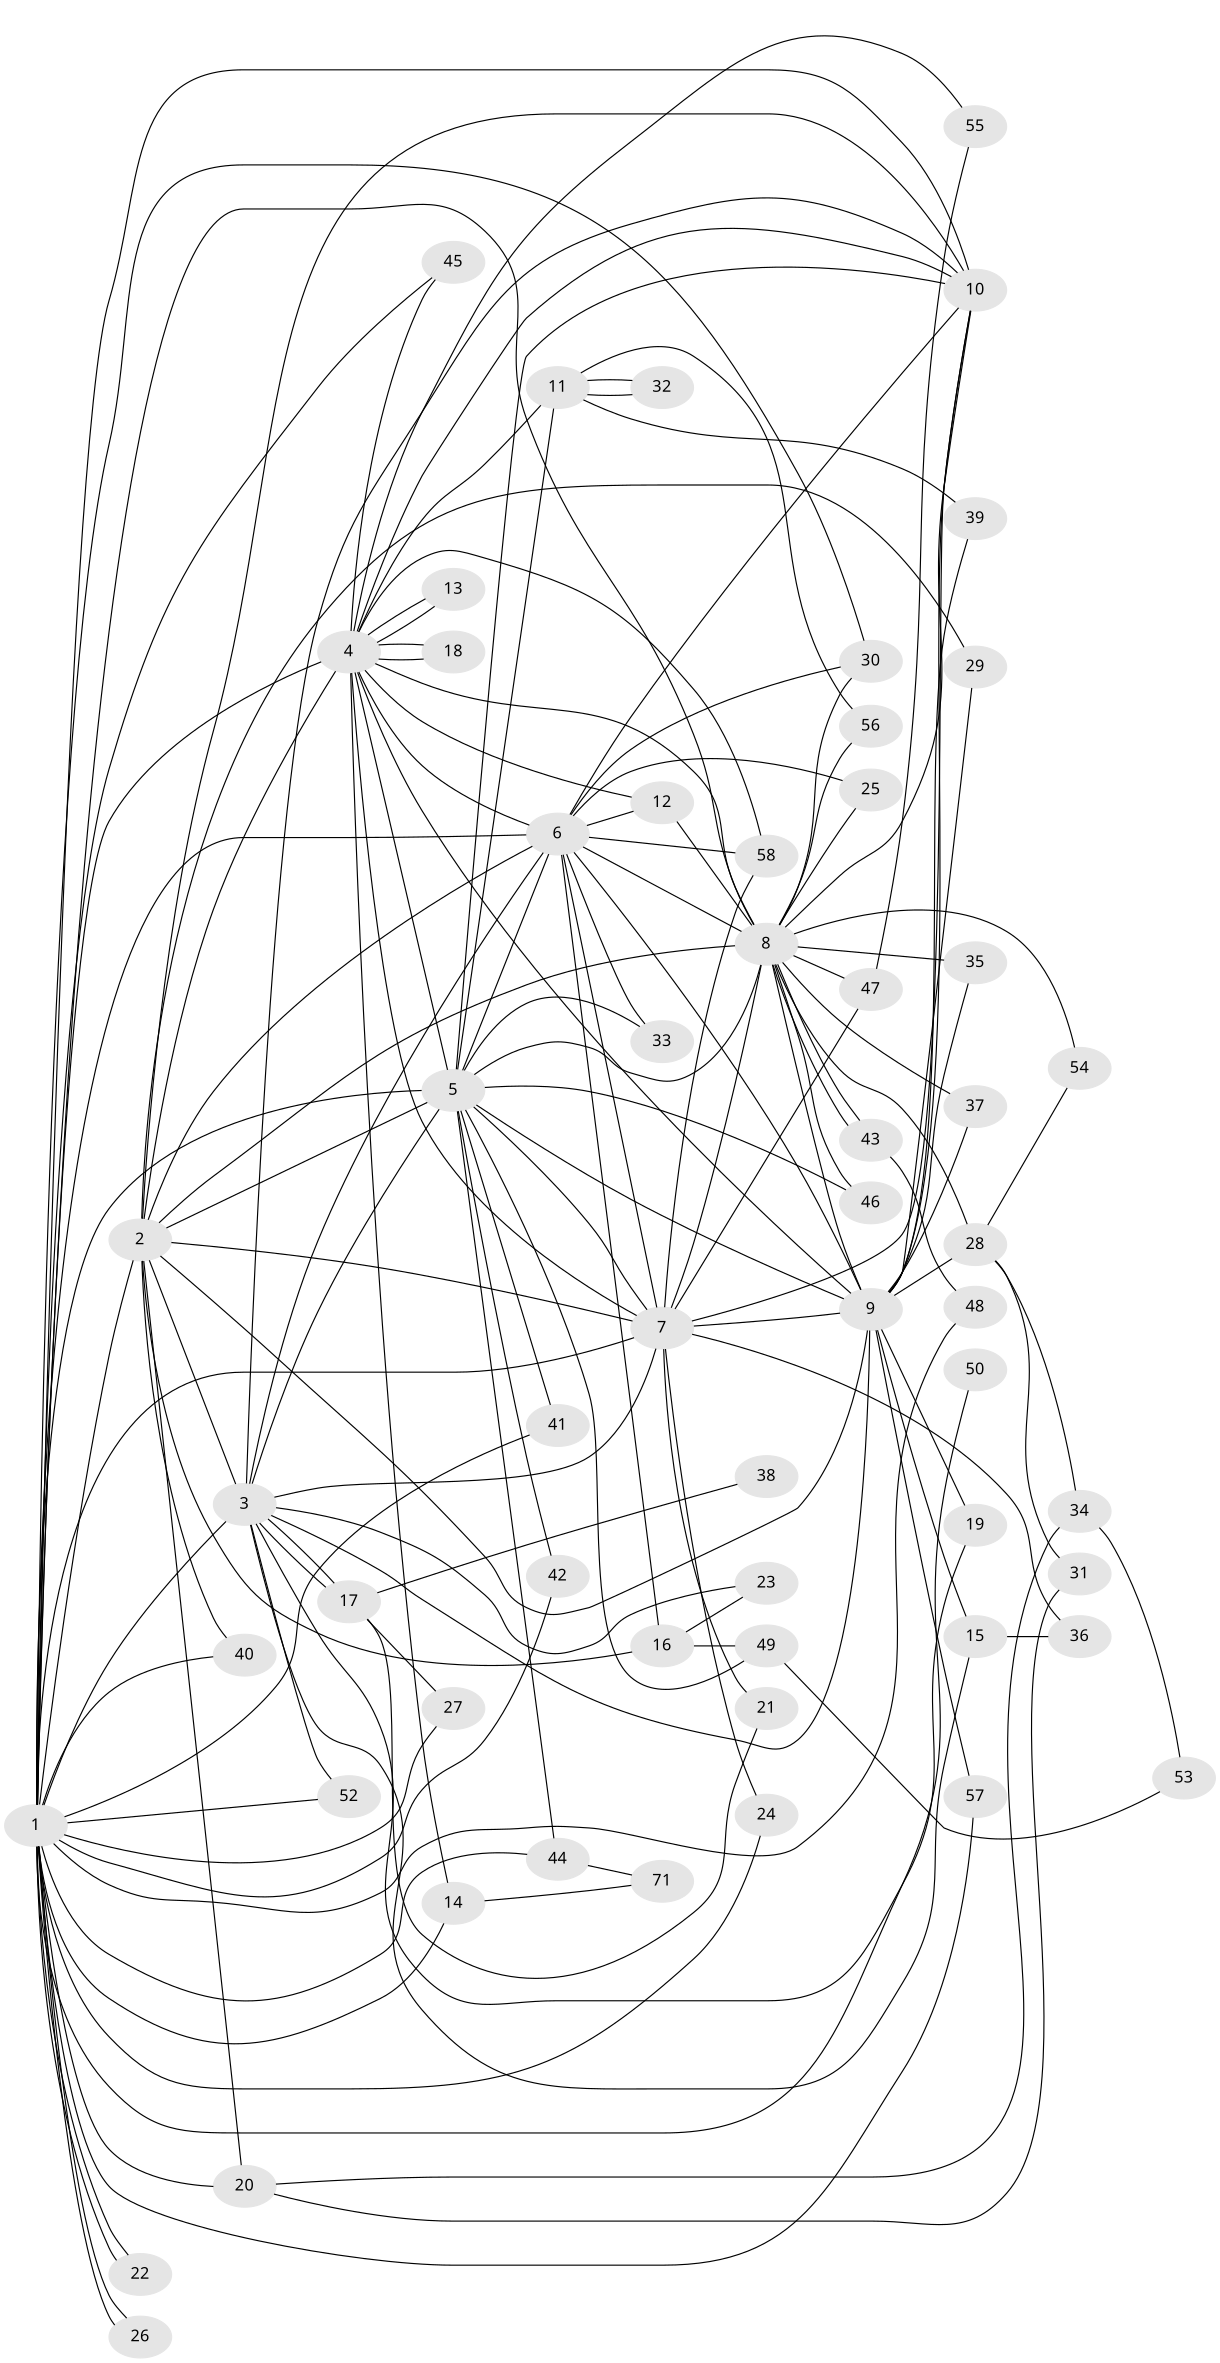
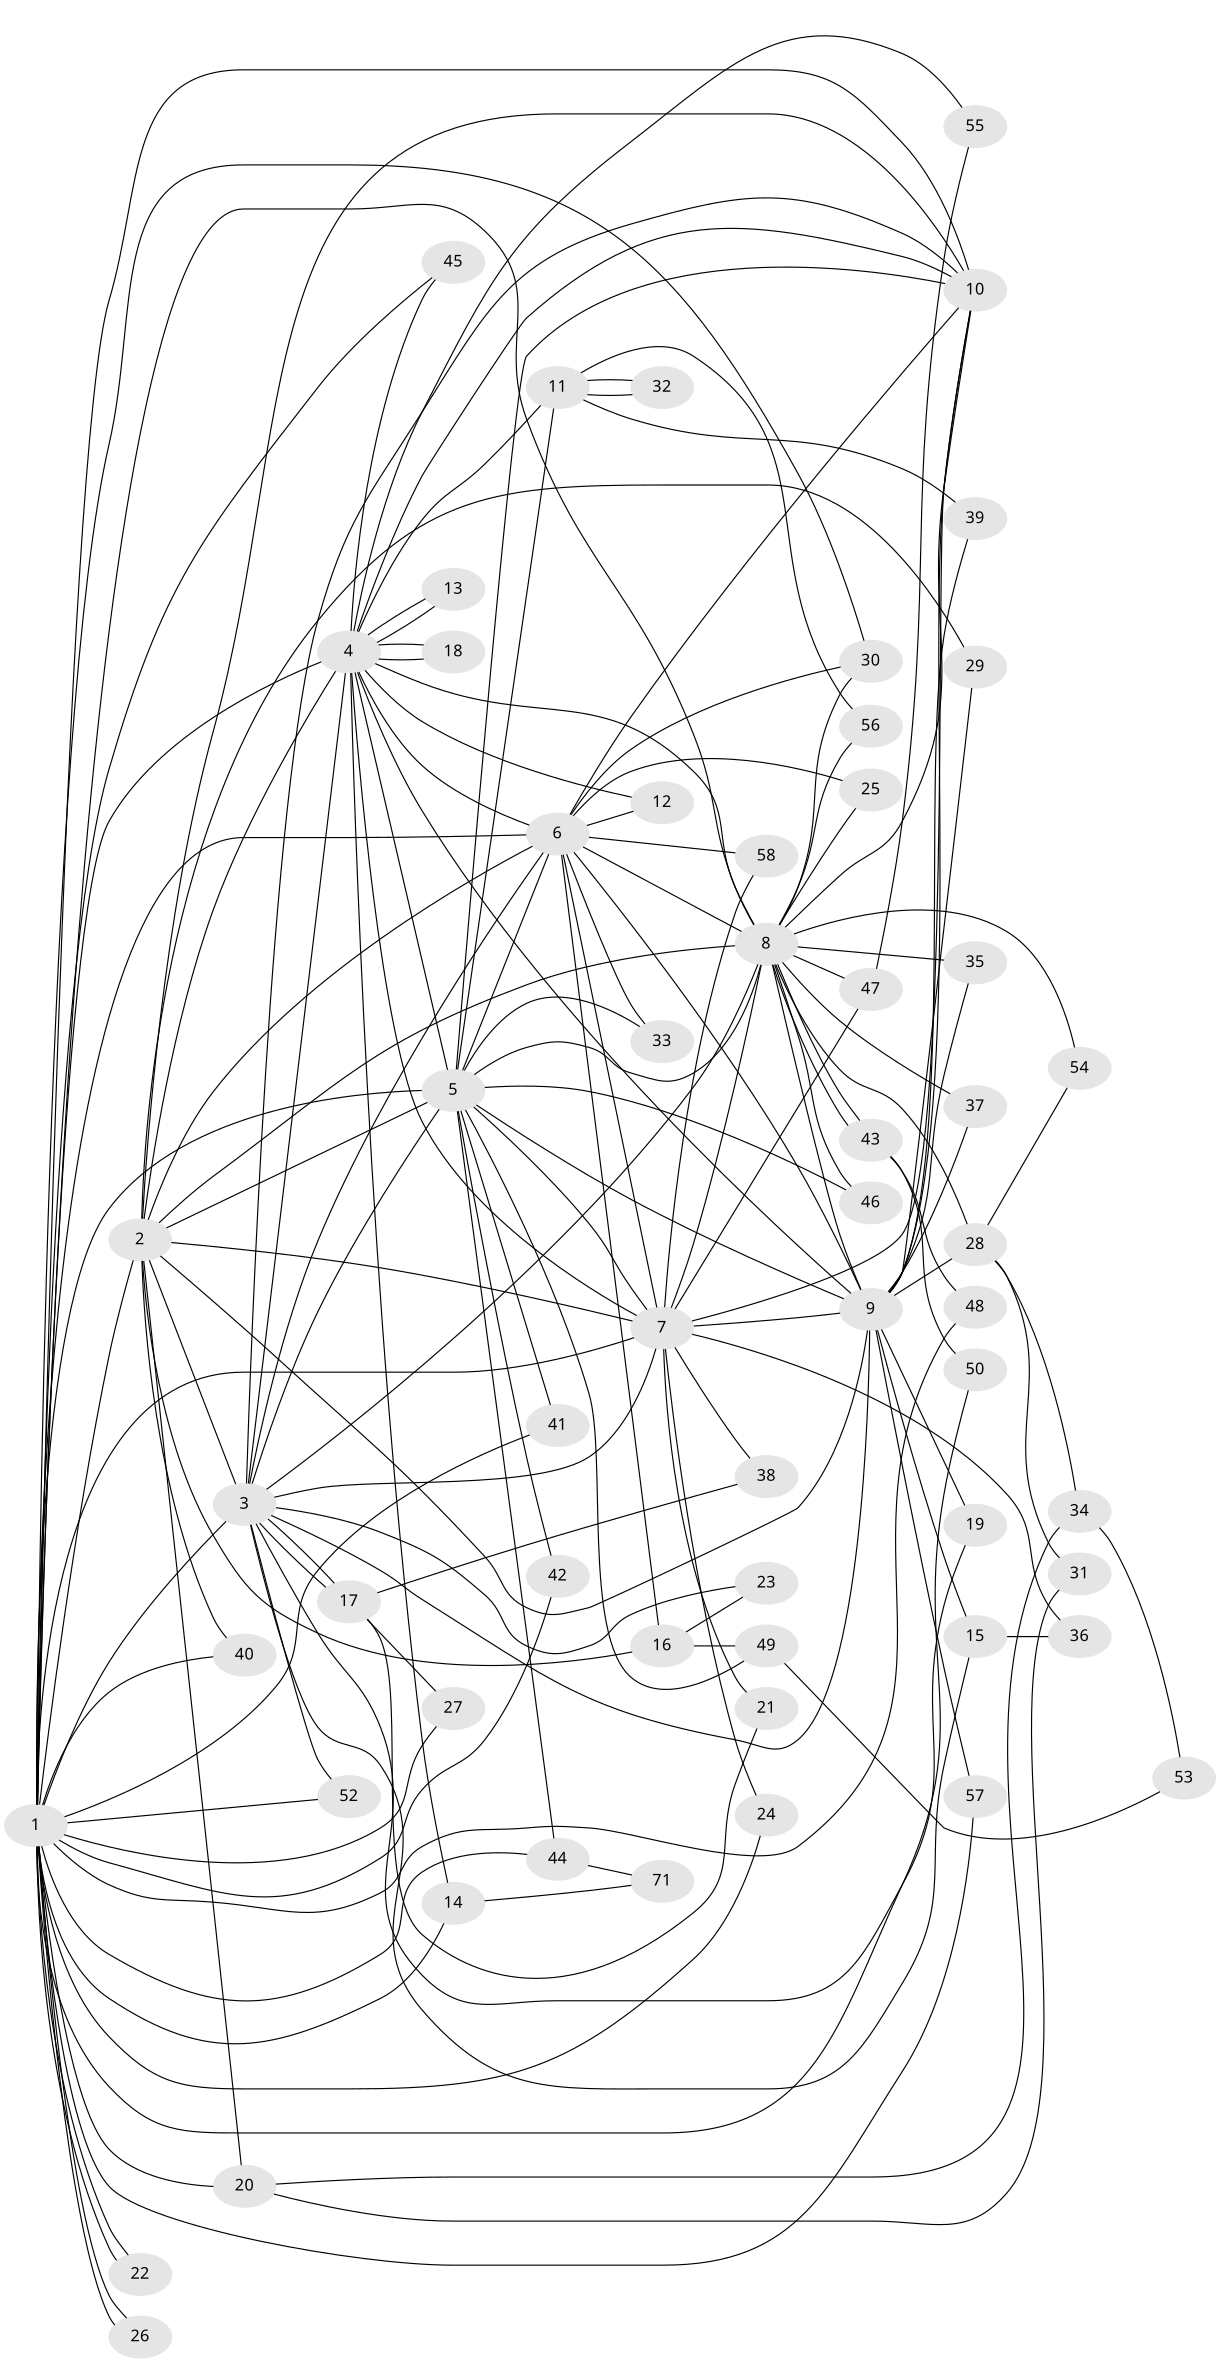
(601, 603) -> (297, 1078)
(714, 873) -> (531, 1267)
none -> (923, 1255)
none -> (711, 1404)
